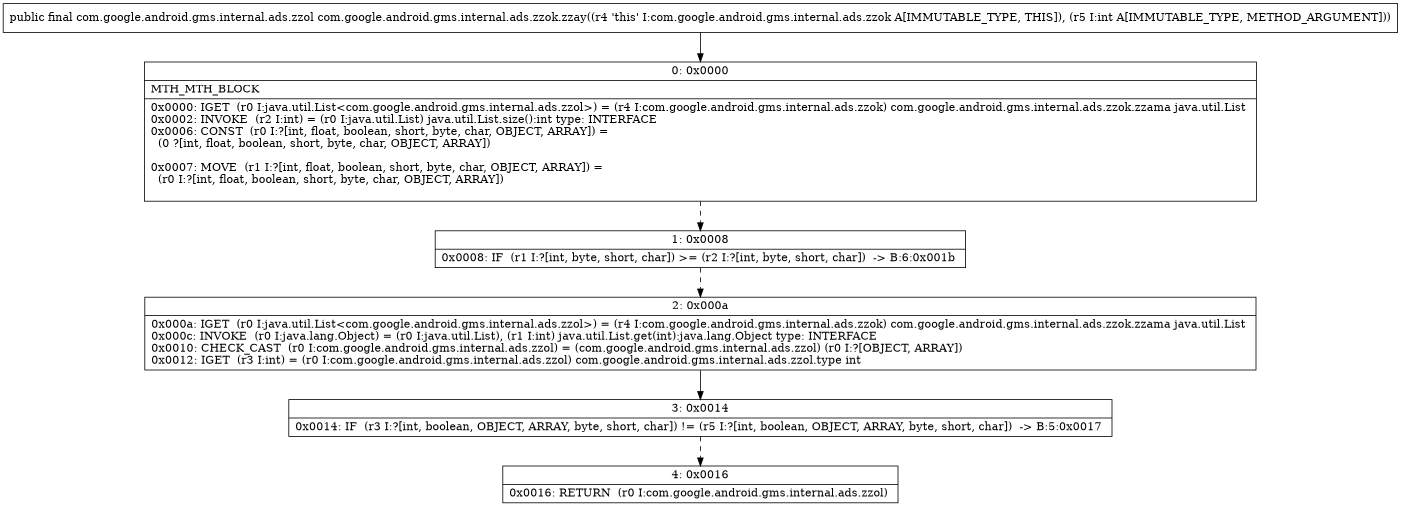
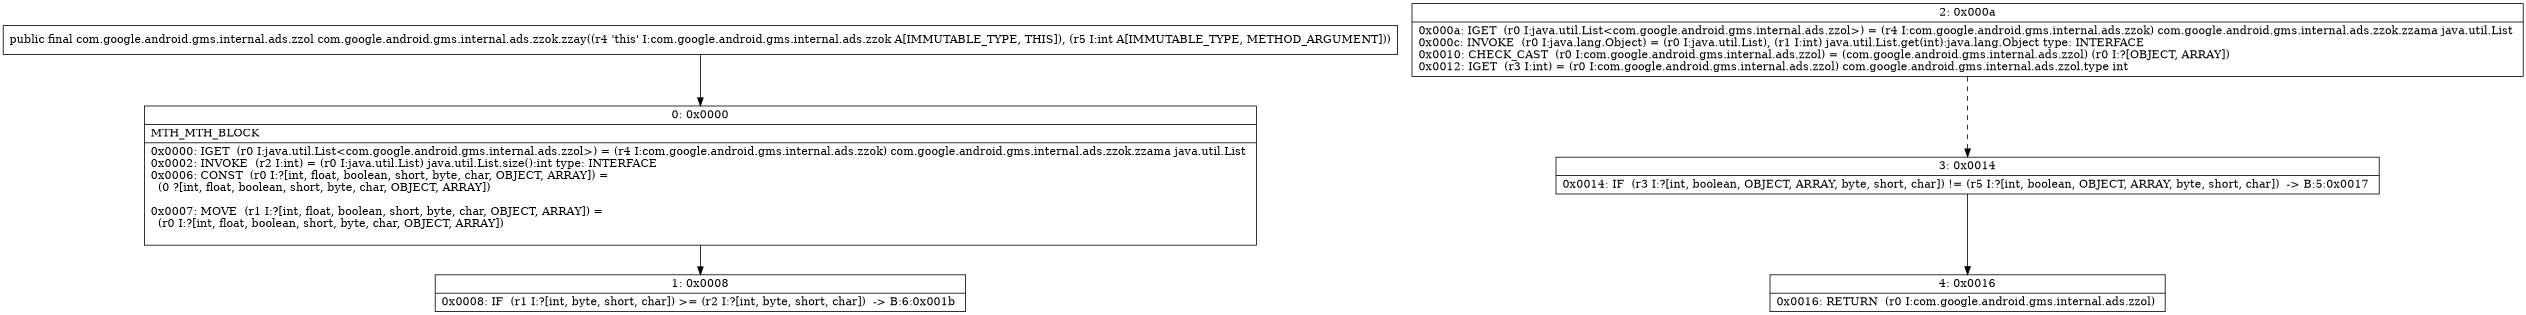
(700, 212) -> (700, 256)
(700, 278) -> none
(700, 381) -> (1968, 113)
(700, 447) -> (1968, 230)
